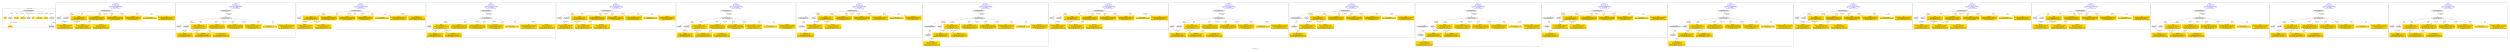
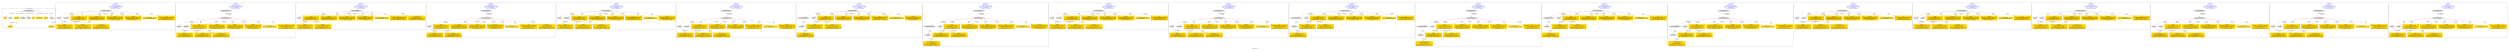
(23, 18) -> (23, 18)
(51, 27) -> (51, 27)
